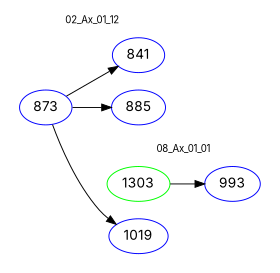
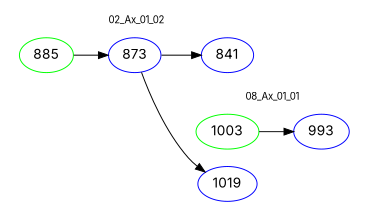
(92, 21) -> (136, 21)
(87, 107) -> (86, 55)
(139, 107) -> (46, 55)
(139, 184) -> (227, 132)
